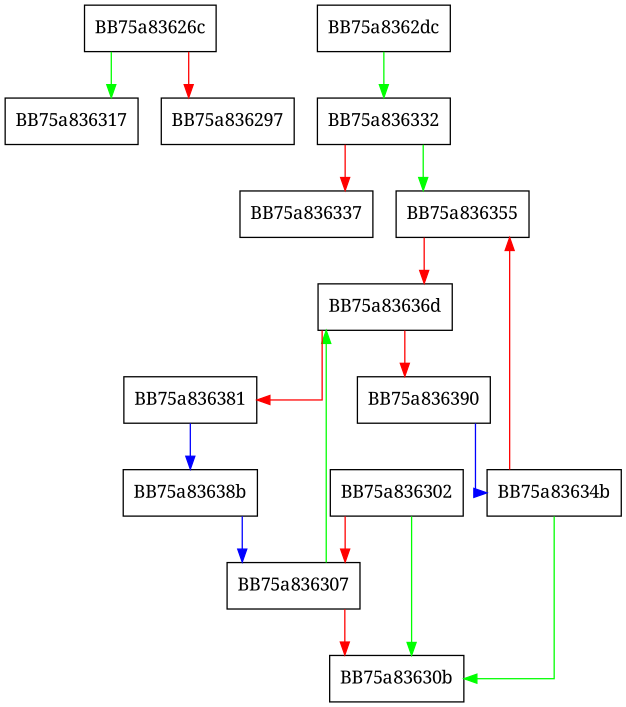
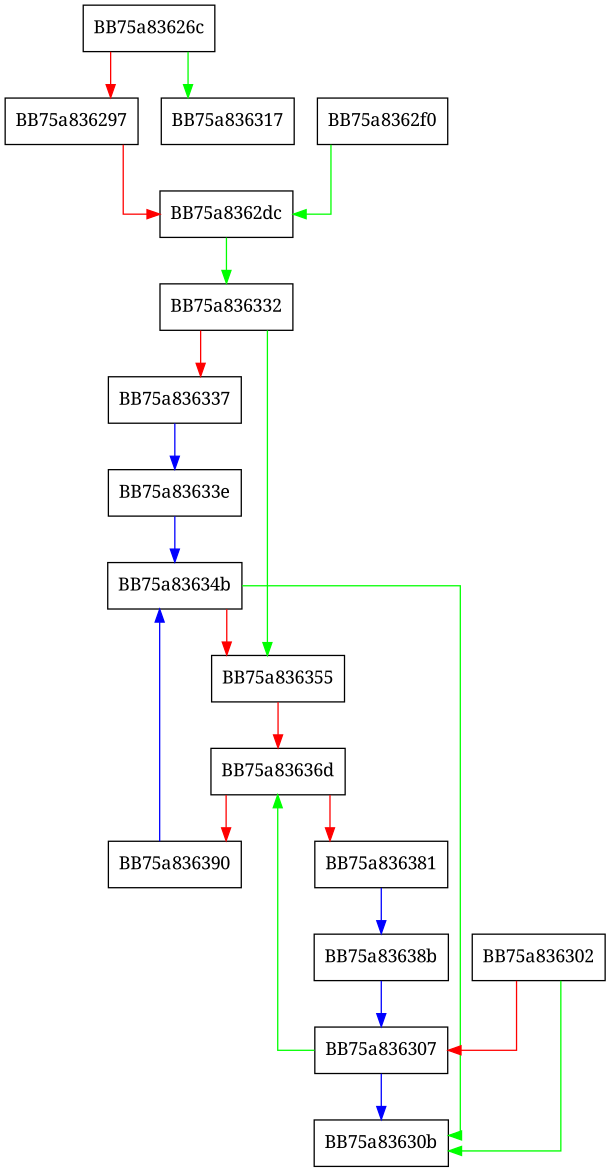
none -> (383, 121)
none -> (123, 191)
none -> (175, 493)
(345, 626) -> (381, 1090)
